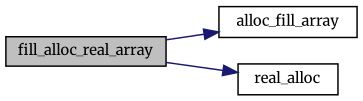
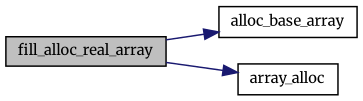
(288, 22) -> (288, 22)
(288, 79) -> (288, 79)
